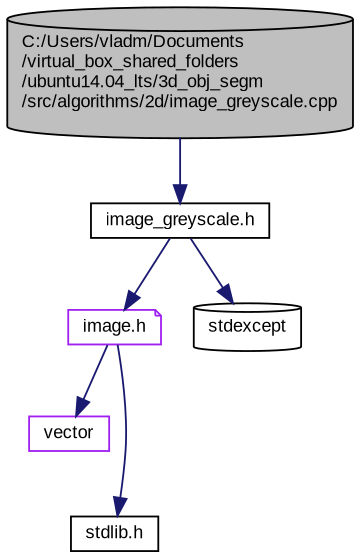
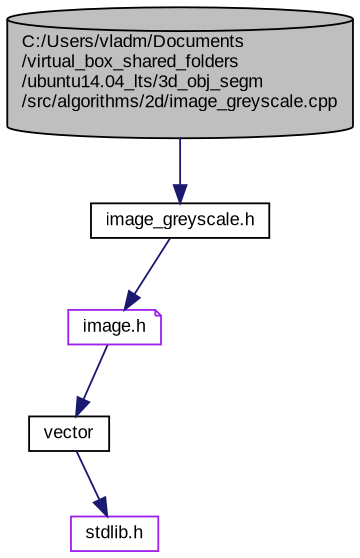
(247, 327) -> none
(126, 421) -> (88, 476)
(69, 434) -> (69, 434)
(115, 534) -> (115, 534)
